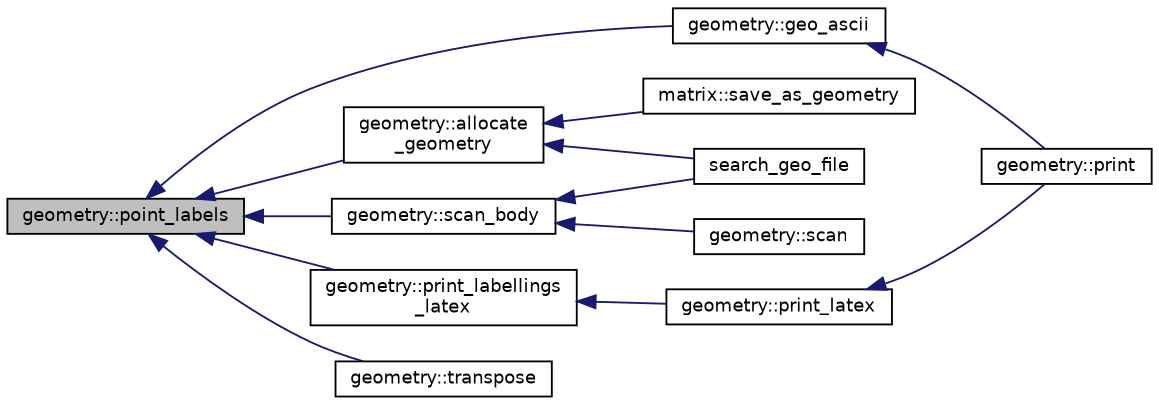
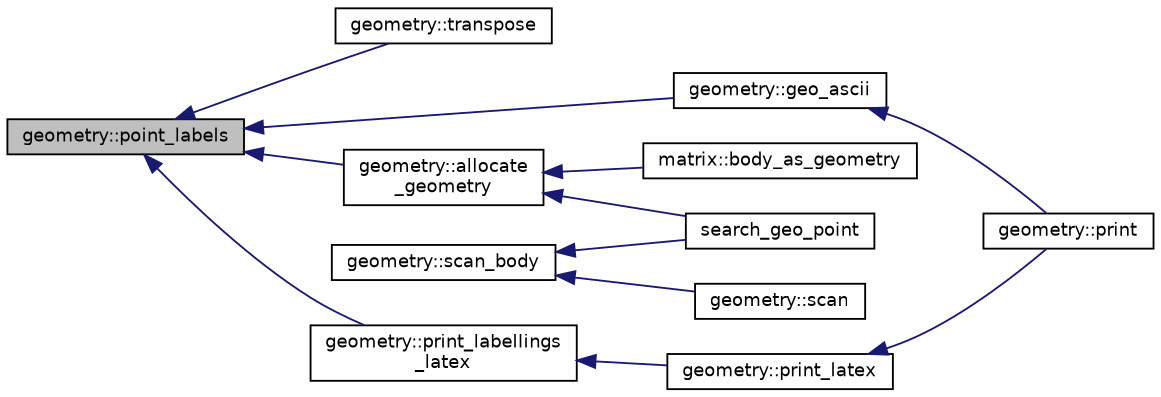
(779, 96) -> (780, 161)
(779, 166) -> (780, 231)
(297, 216) -> none
